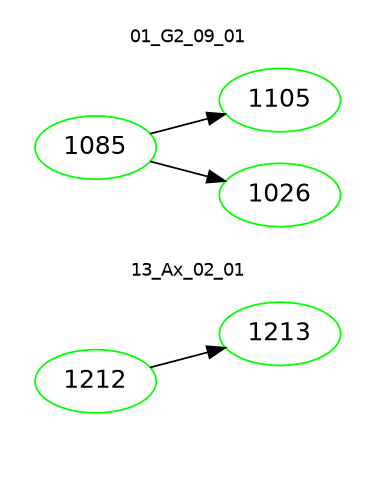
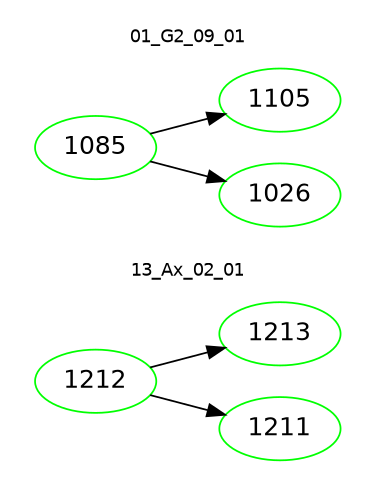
none -> (280, 429)
